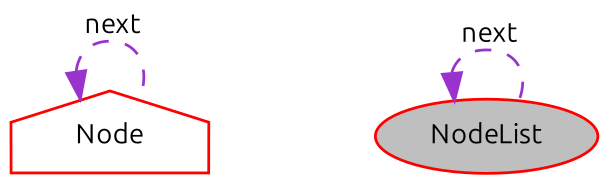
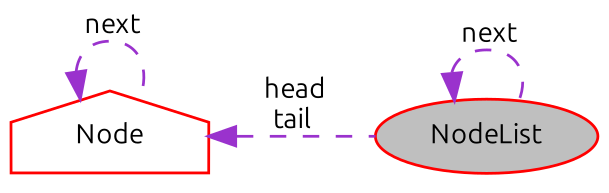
none -> (306, 136)
